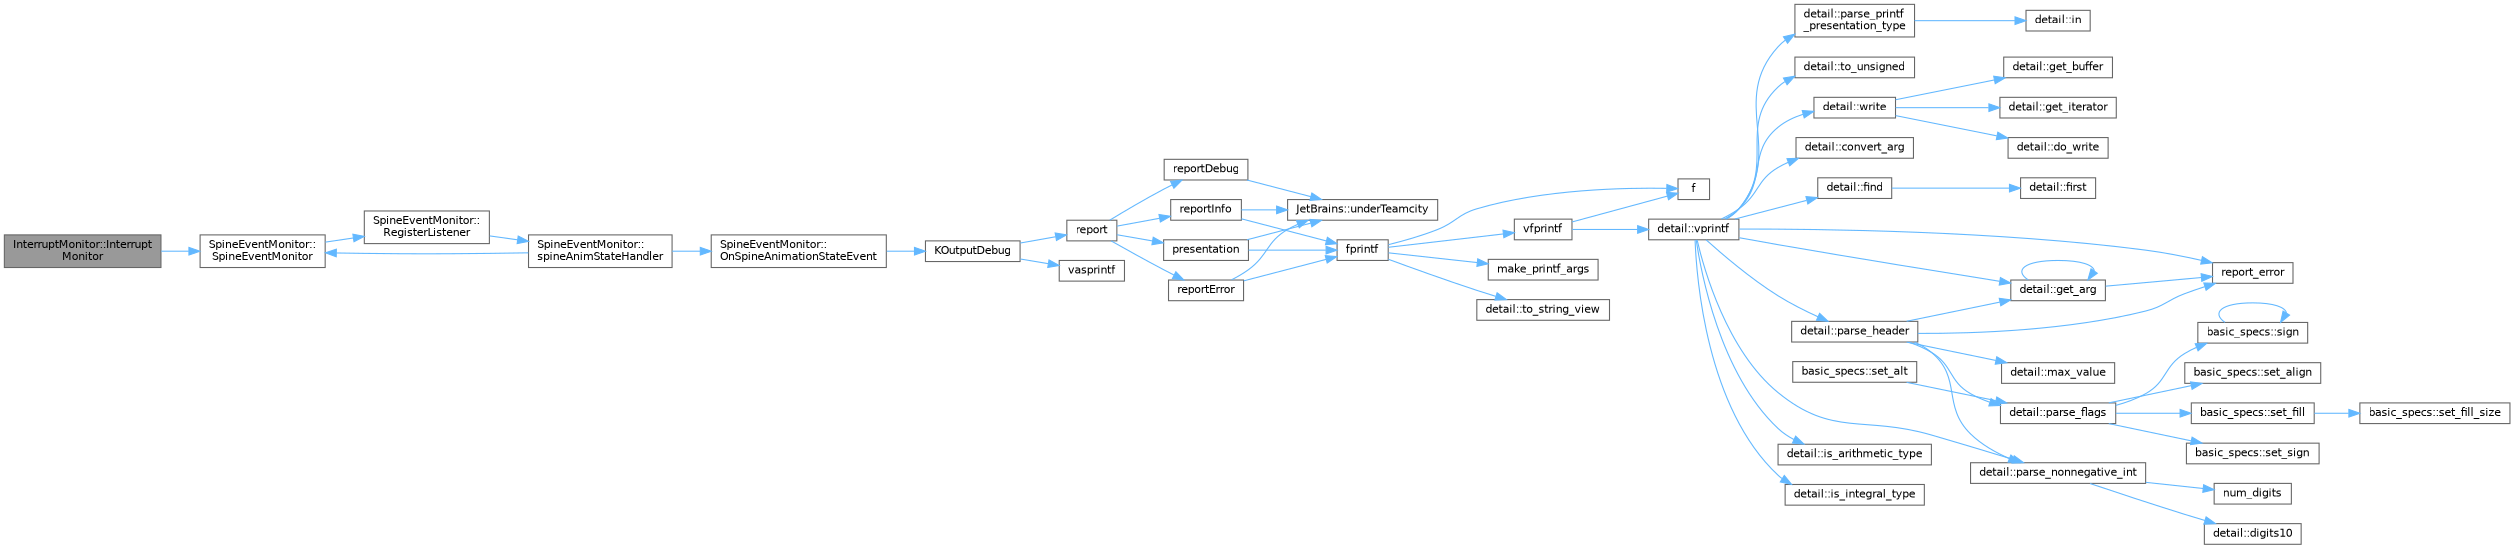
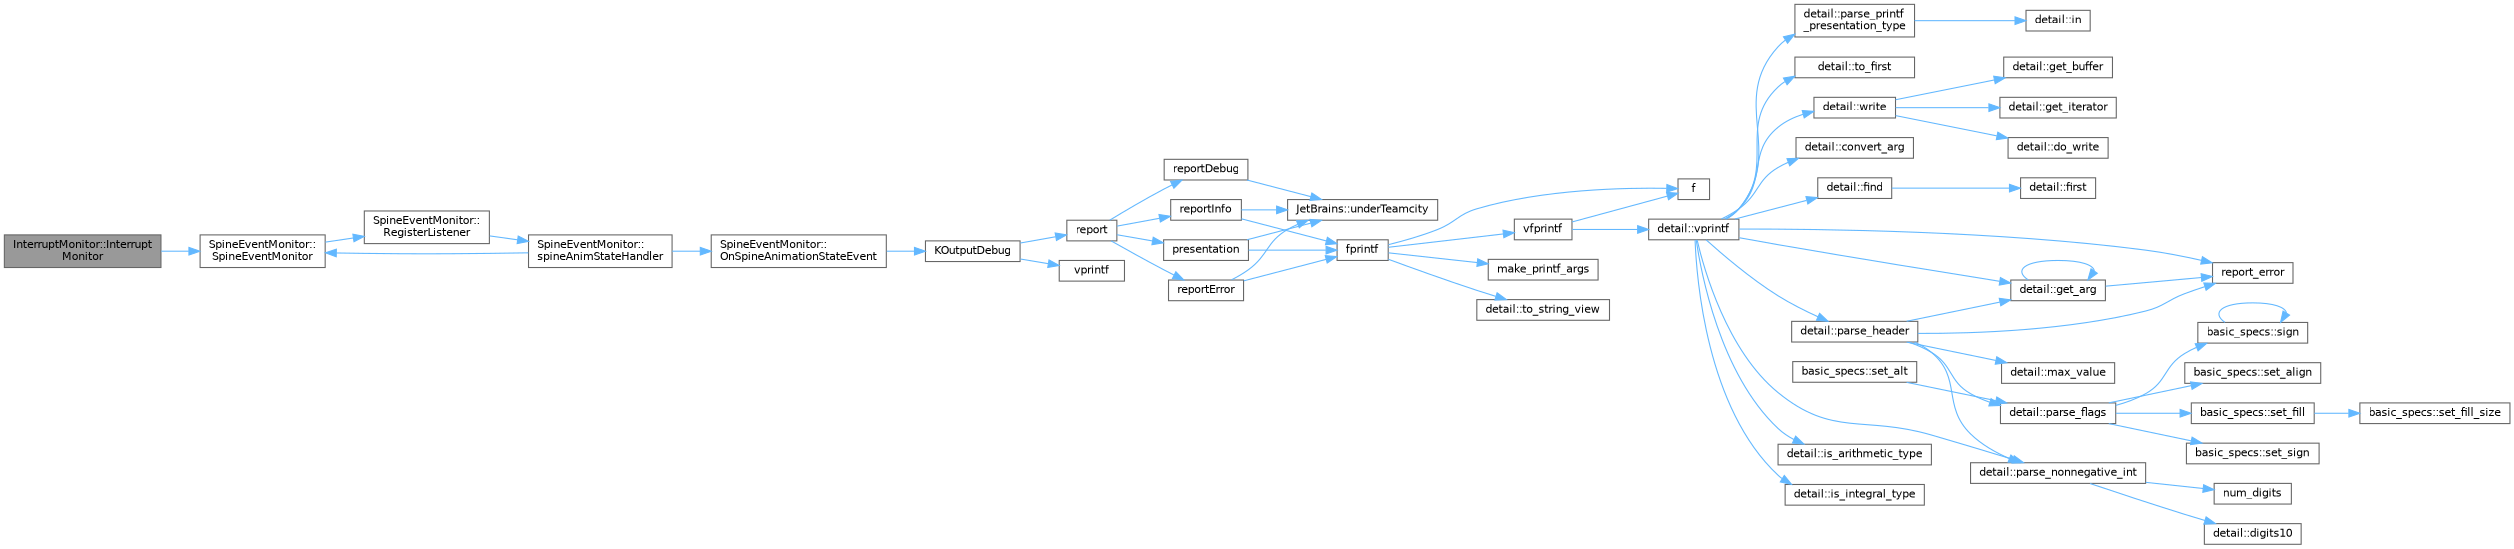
(1855, 67) -> (1855, 67)
(1092, 271) -> (1092, 271)
